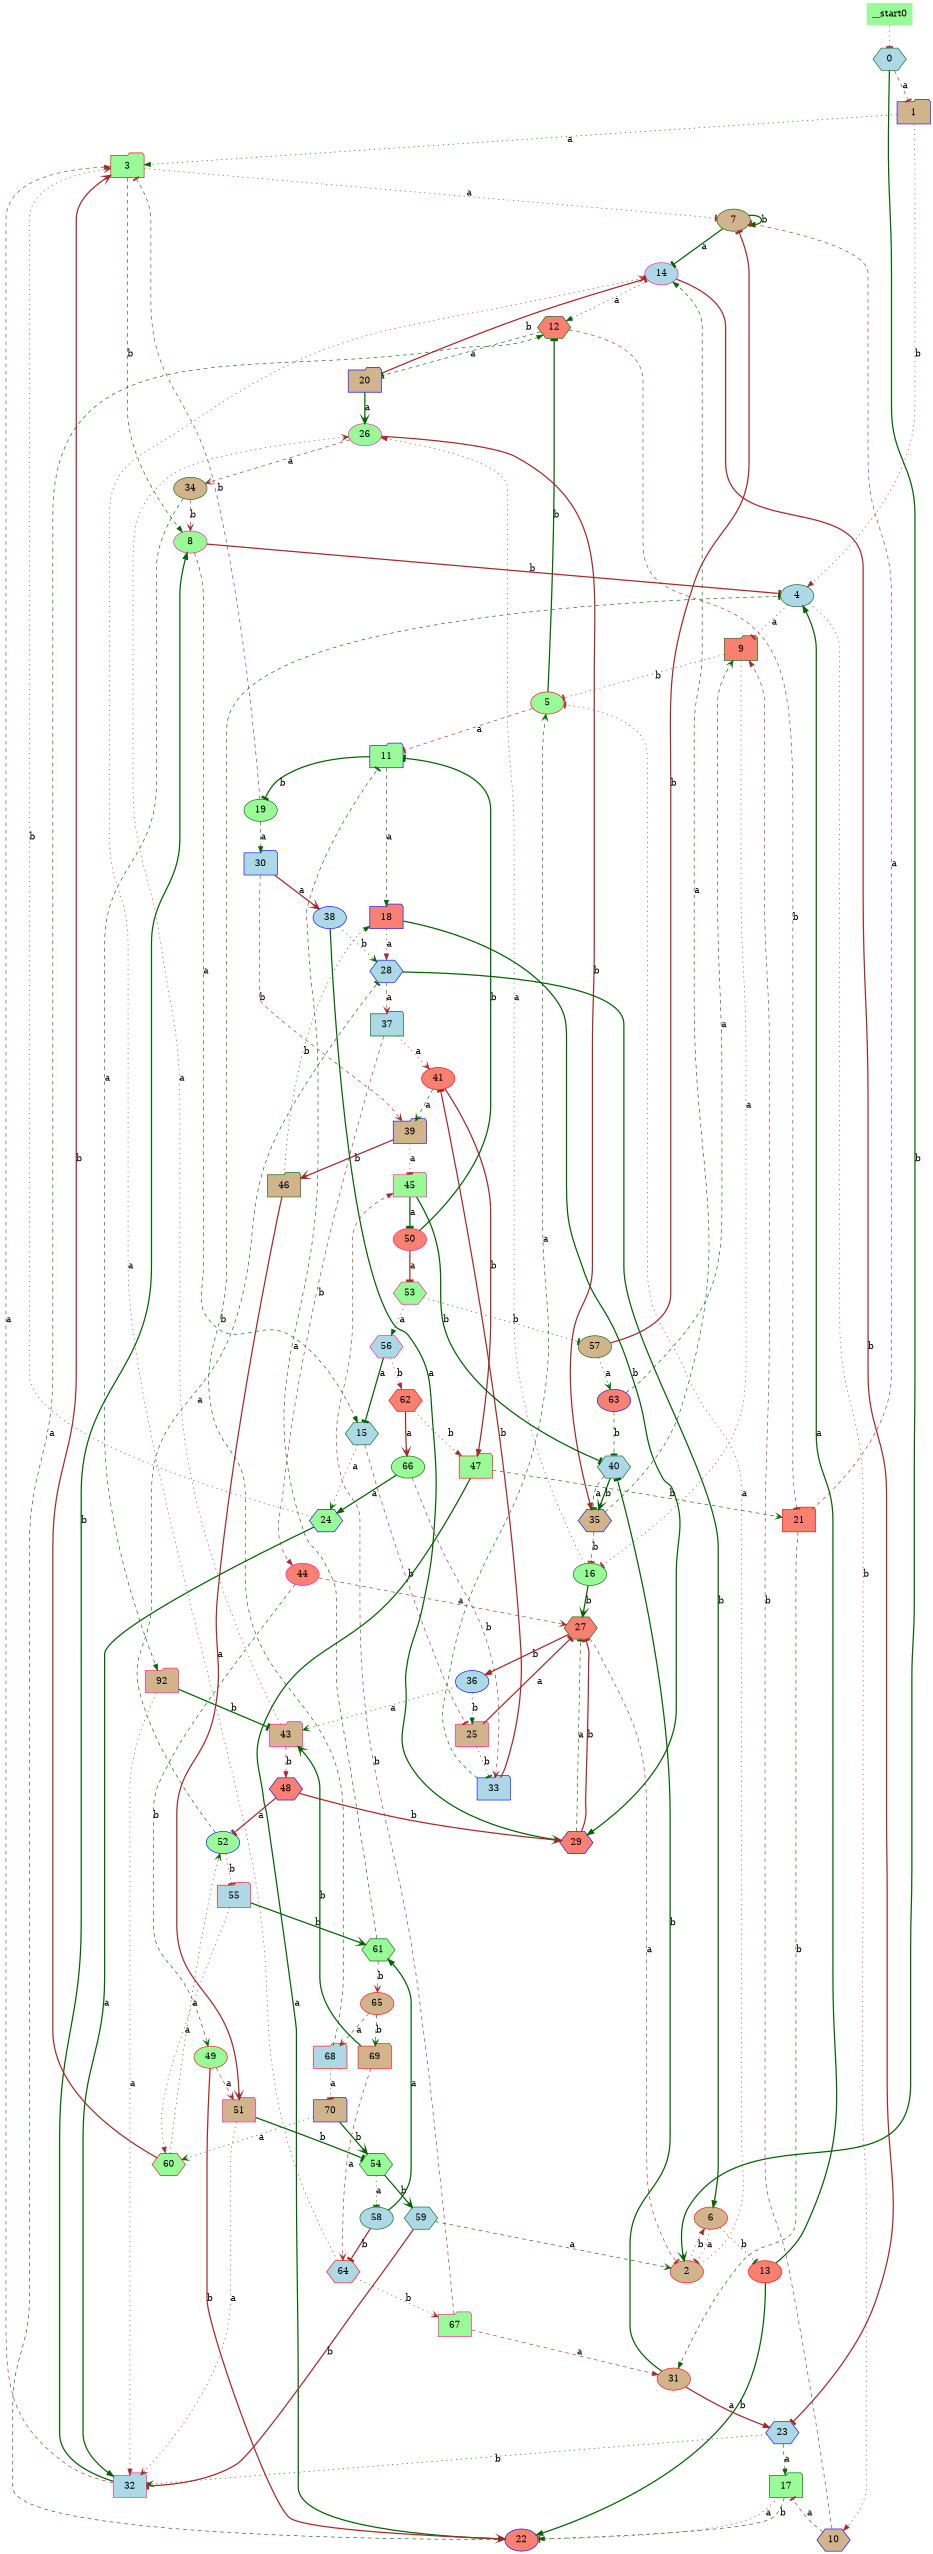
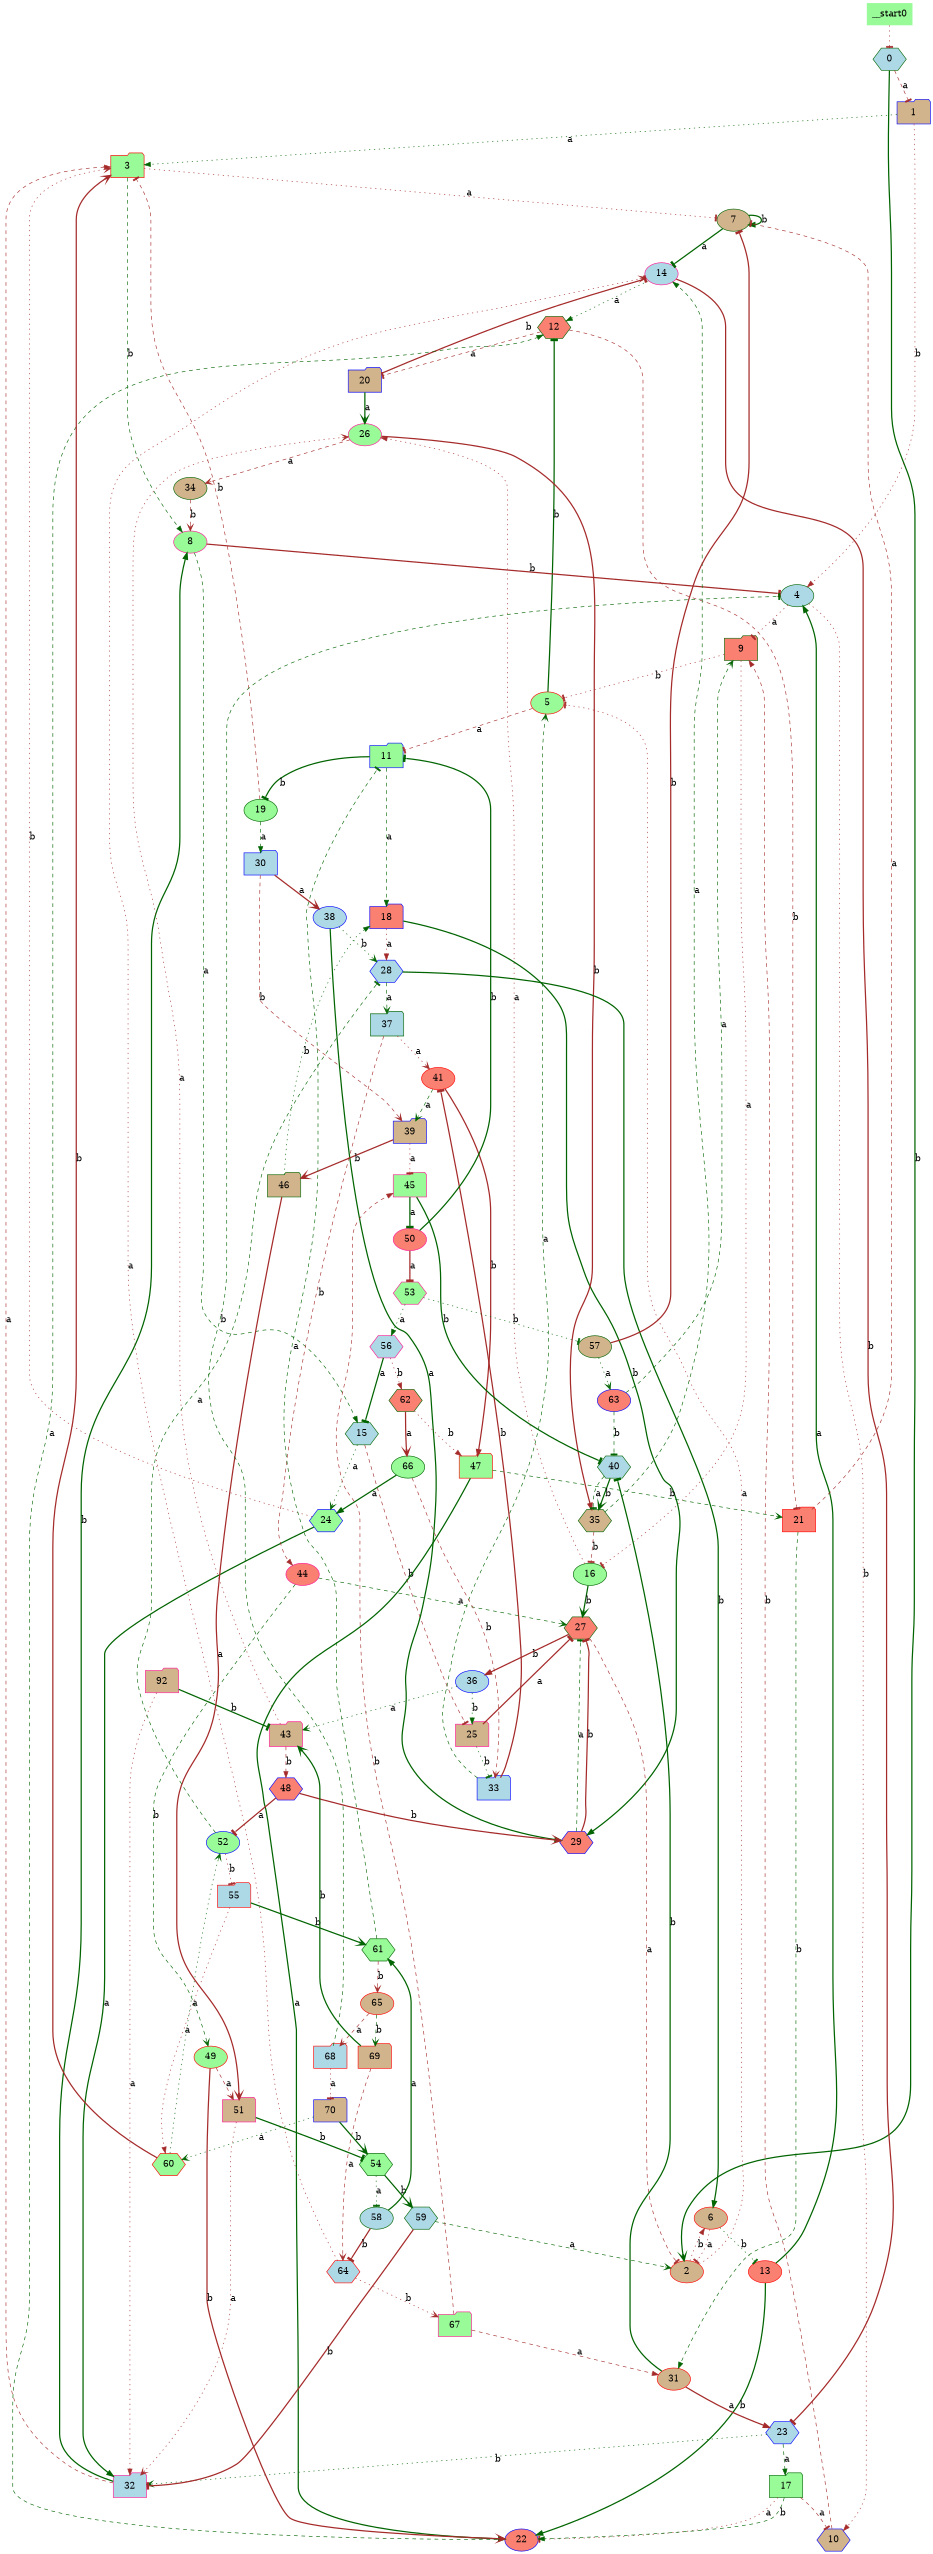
(463, 353) -> (463, 353)
(387, 995) -> (387, 995)
(105, 1077) -> none
(406, 1400) -> (406, 1400)
(595, 1521) -> (595, 1521)
(439, 1601) -> (439, 1601)
(807, 2518) -> (814, 2511)
